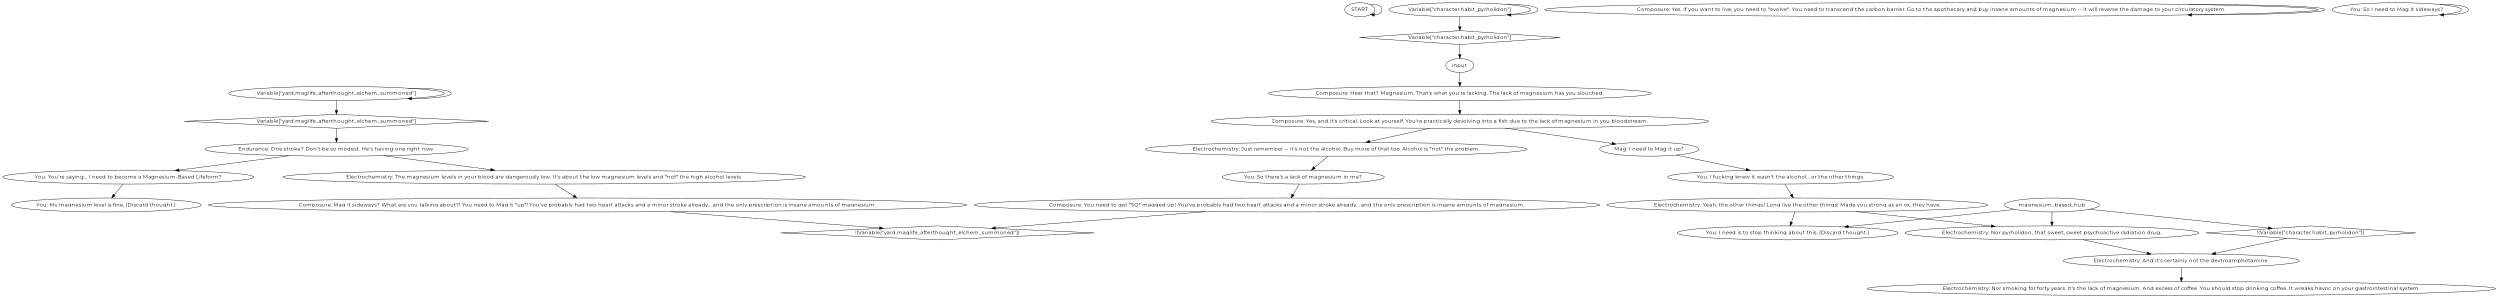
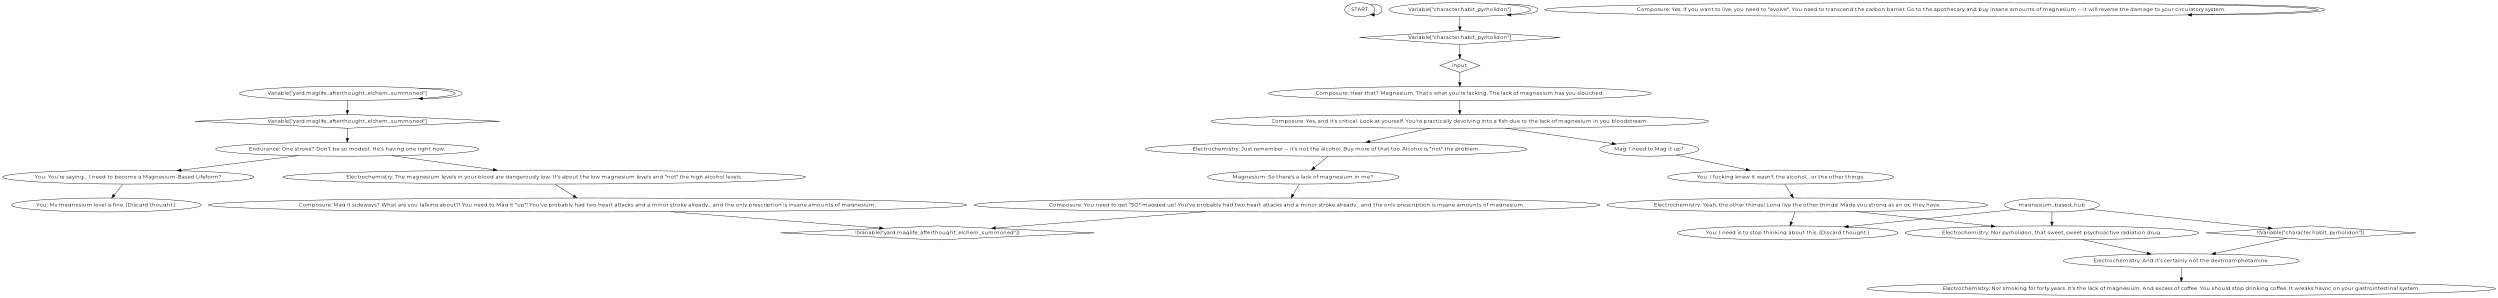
(2397, 10) -> none
(1460, 65) -> (1460, 65)
(1303, 177) -> (1303, 177)
